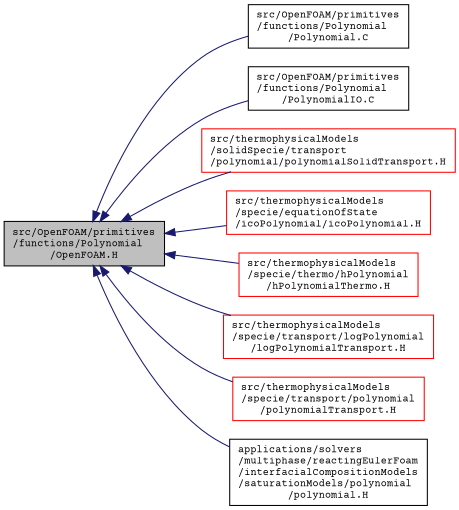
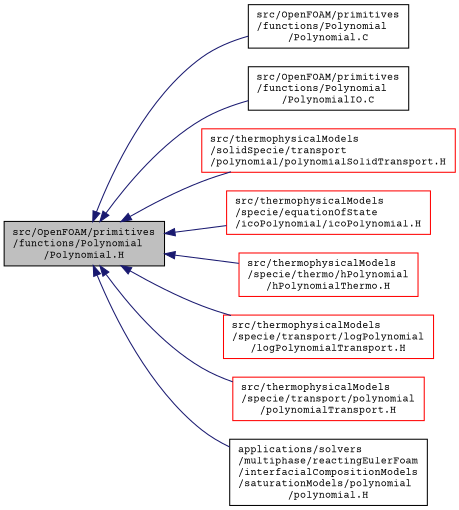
(84, 244) -> (84, 244)
